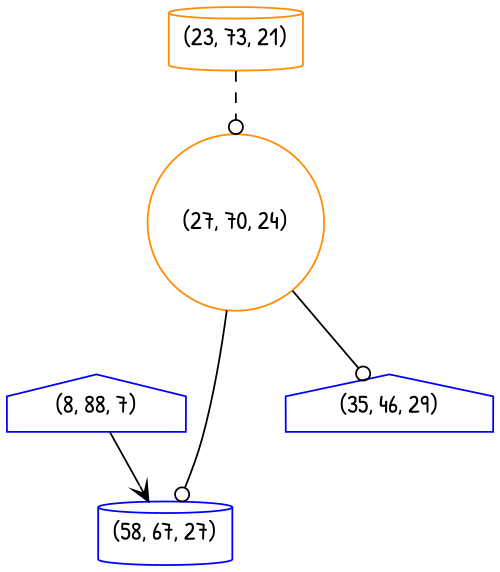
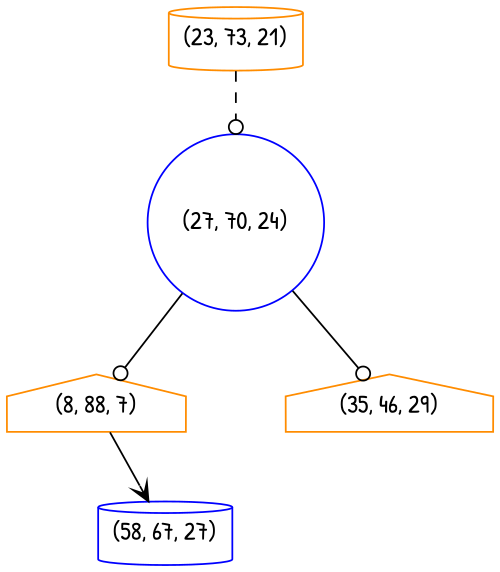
(236, 222) -> (236, 222)
(211, 400) -> (154, 331)
(96, 406) -> (96, 406)
(389, 406) -> (389, 406)
